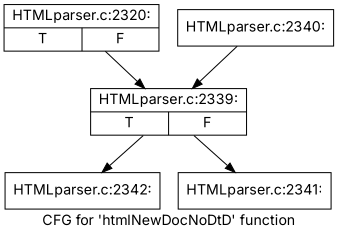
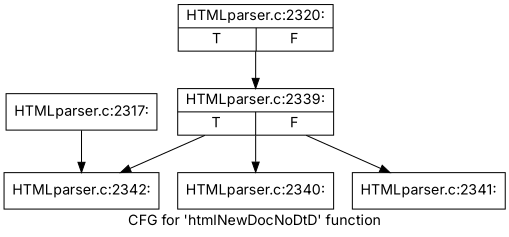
(219, 64) -> (256, 149)
none -> (82, 112)
